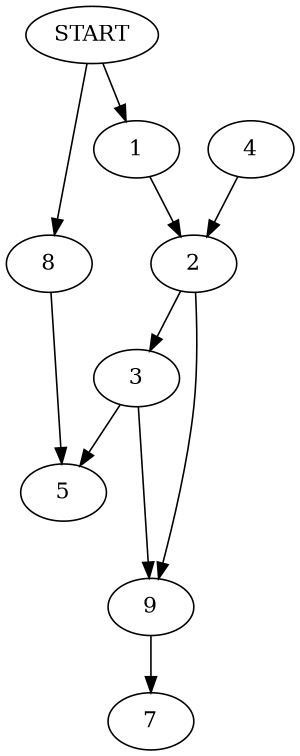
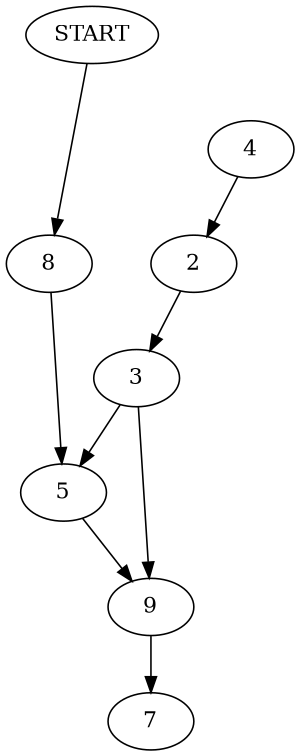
(137, 149) -> none
(191, 429) -> (102, 543)
